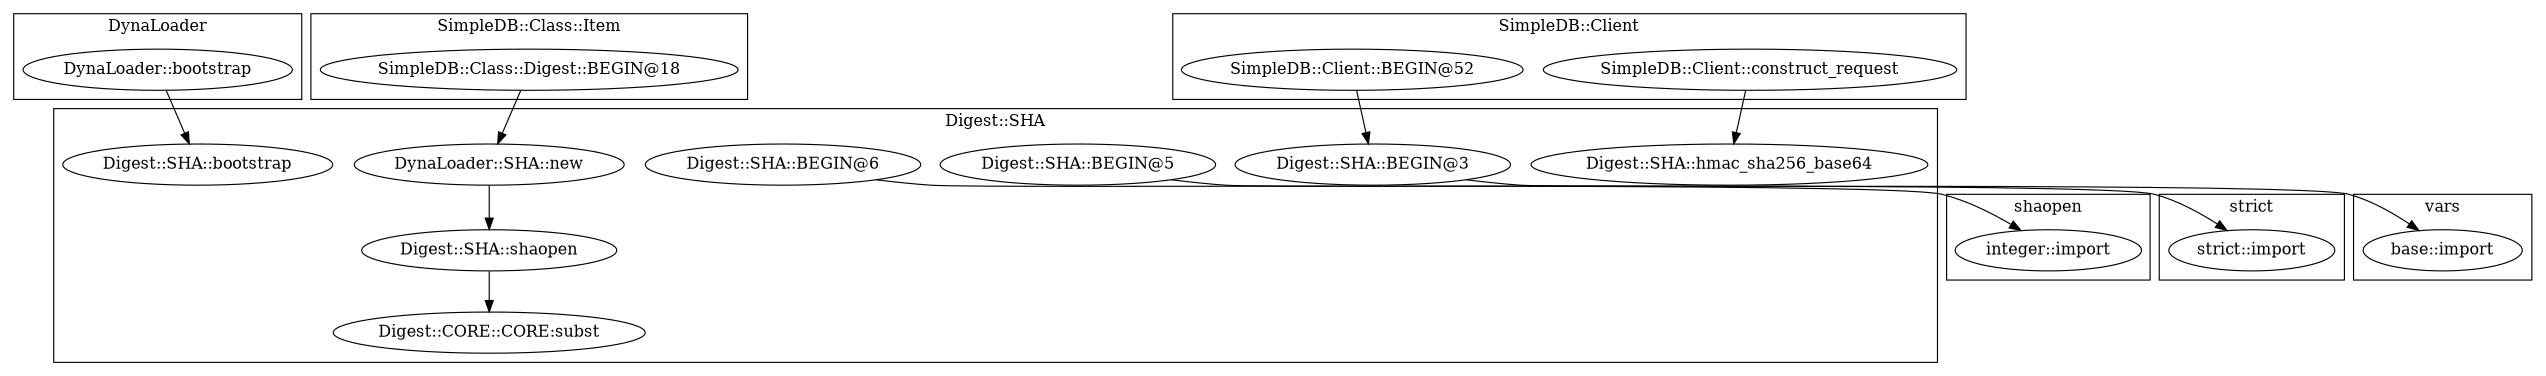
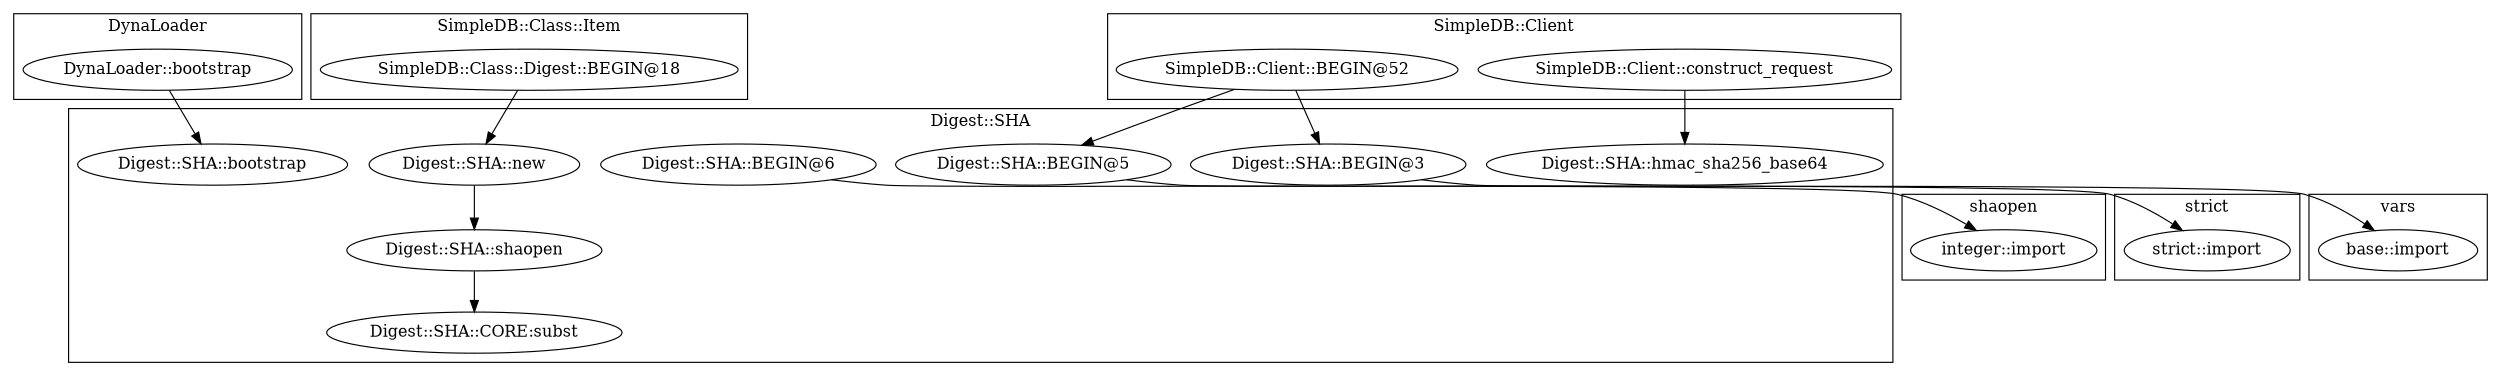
none -> (1160, 116)
(489, 165) -> (474, 165)
(489, 333) -> (474, 333)
